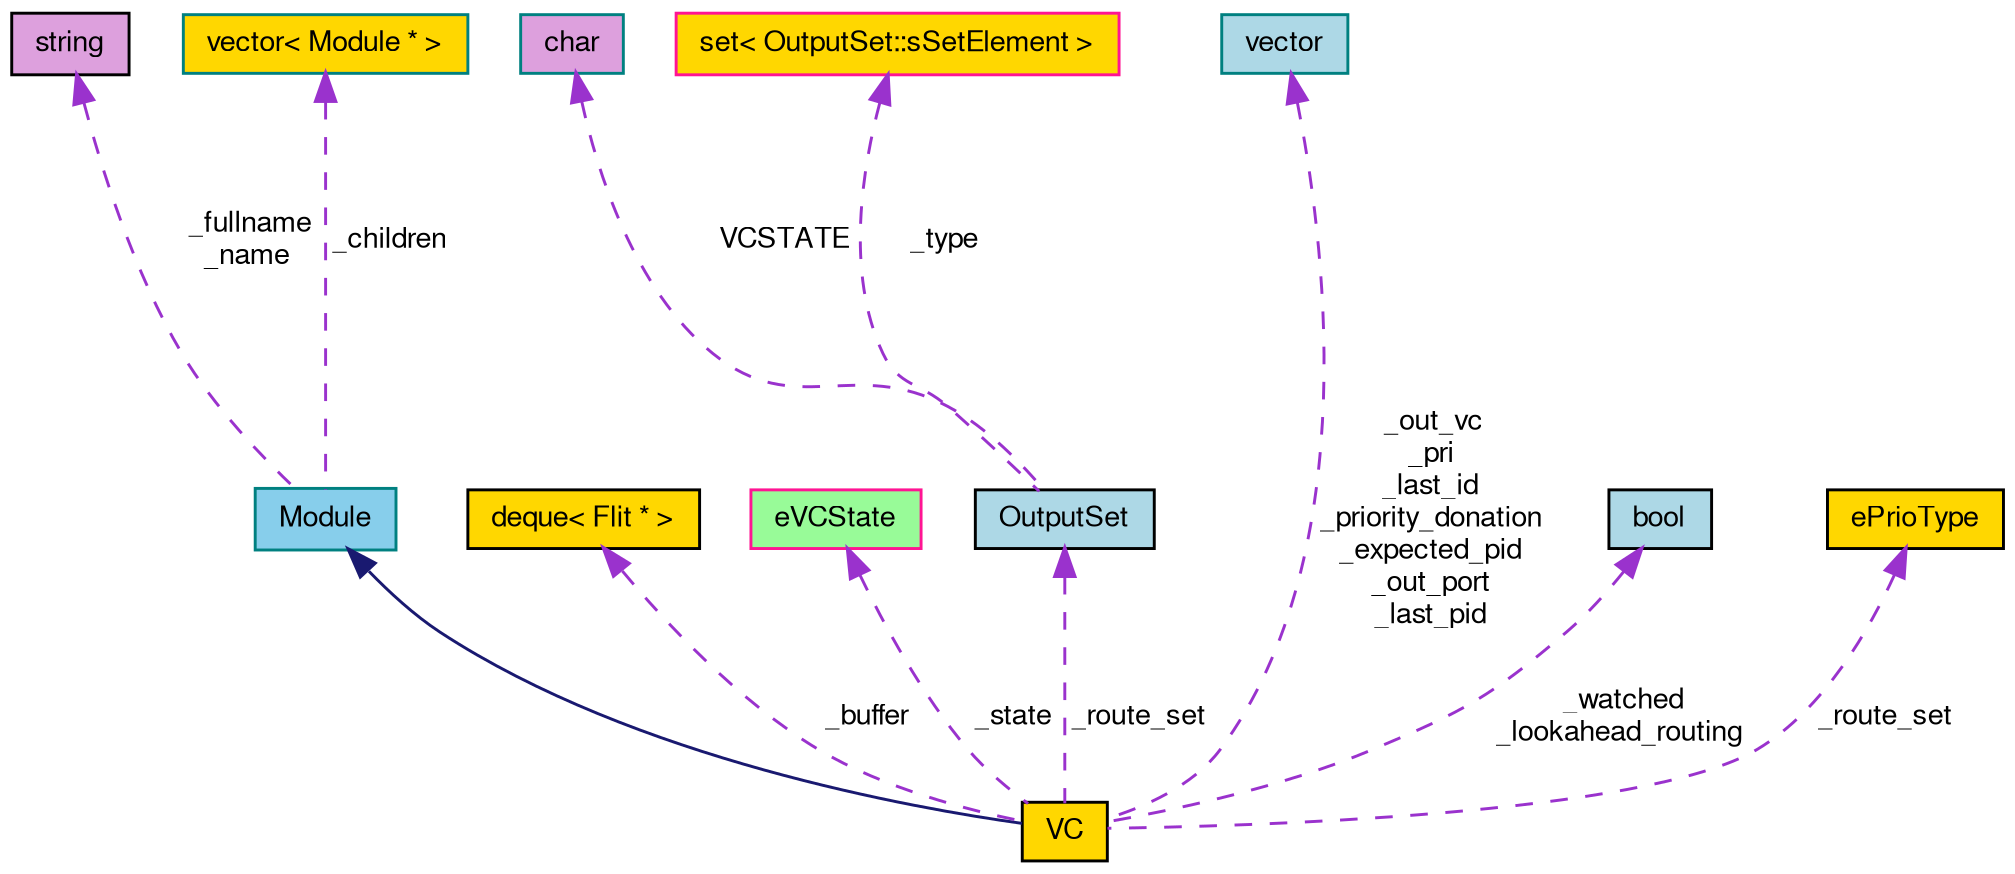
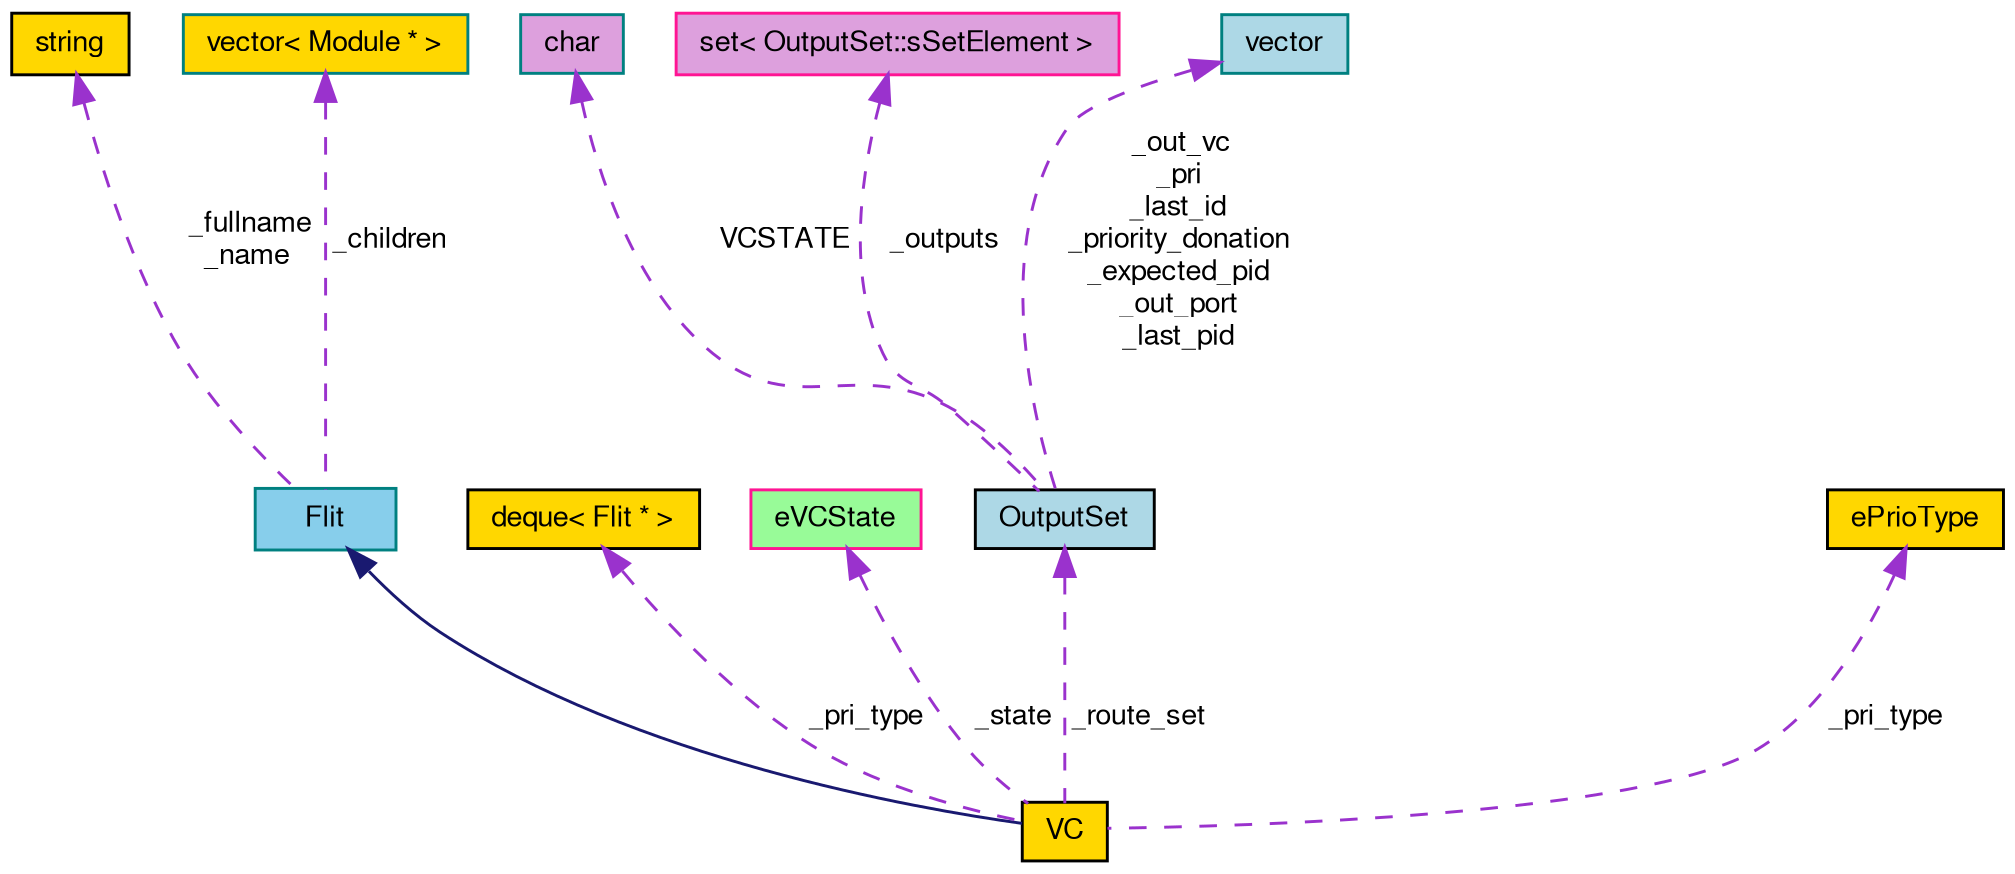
(70, 44) -> (70, 44)
(898, 44) -> (898, 44)
(942, 241) -> (942, 241)
(1314, 502) -> (1028, 238)
(326, 519) -> (326, 519)
(1660, 519) -> none
(864, 717) -> (864, 717)
(1883, 717) -> (1883, 717)
